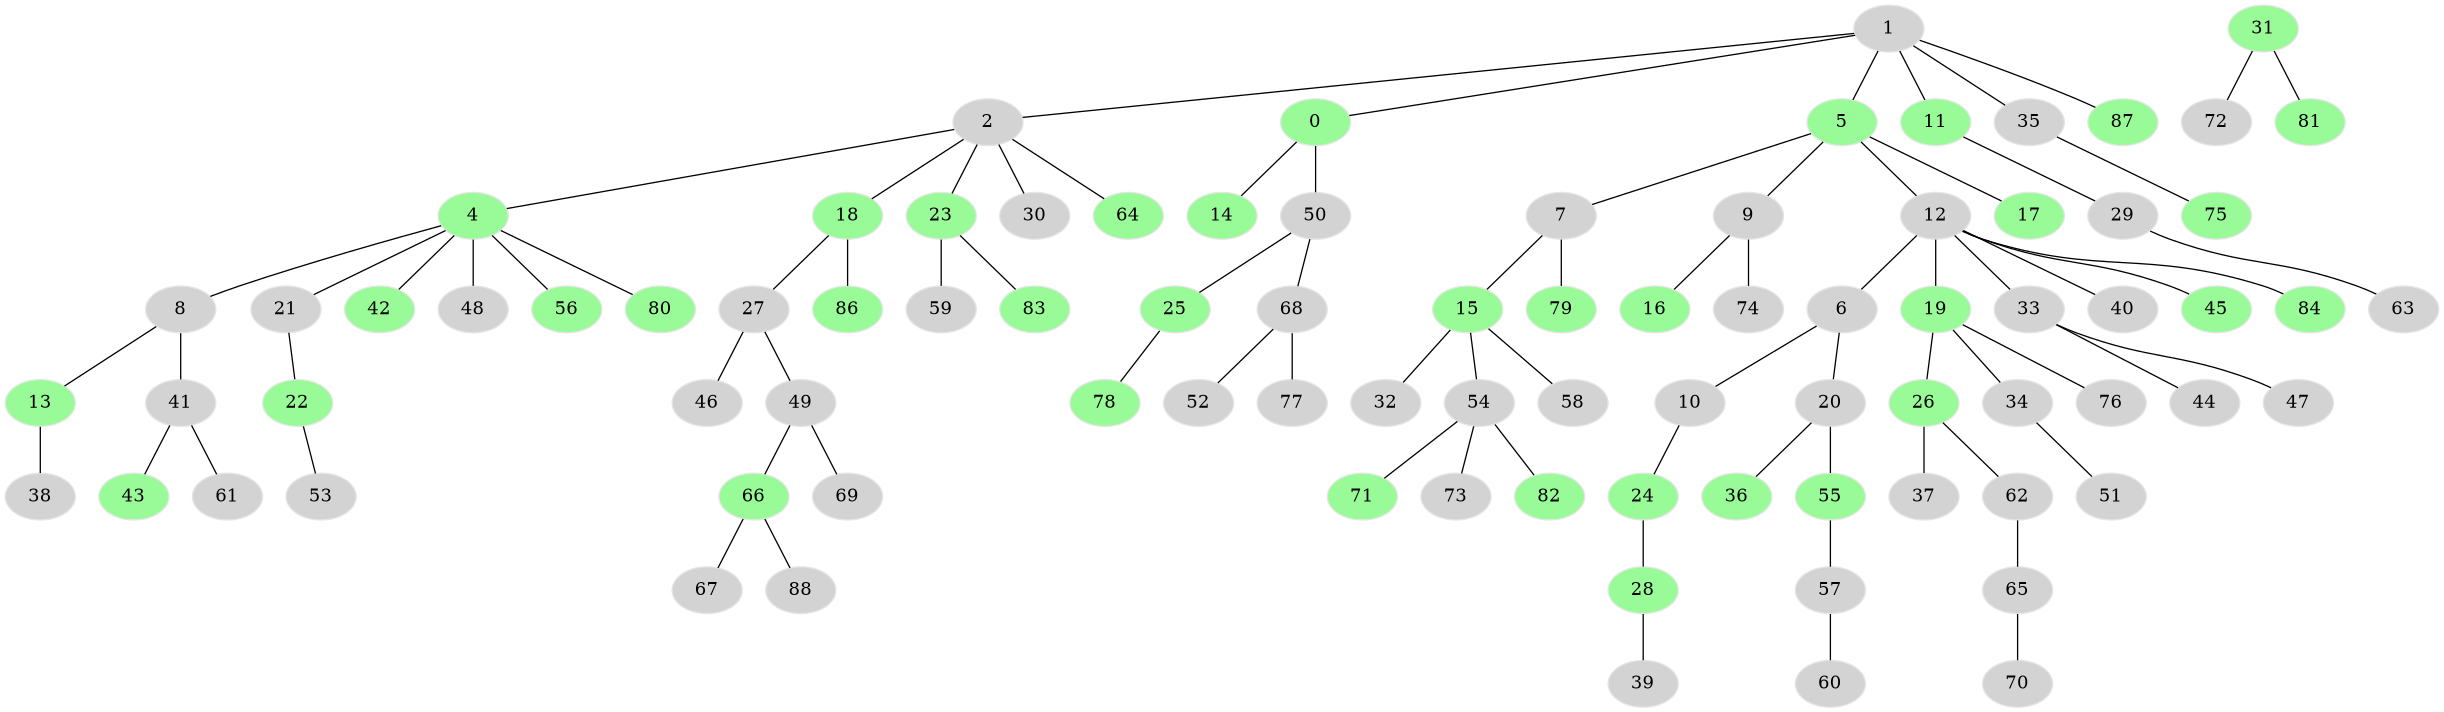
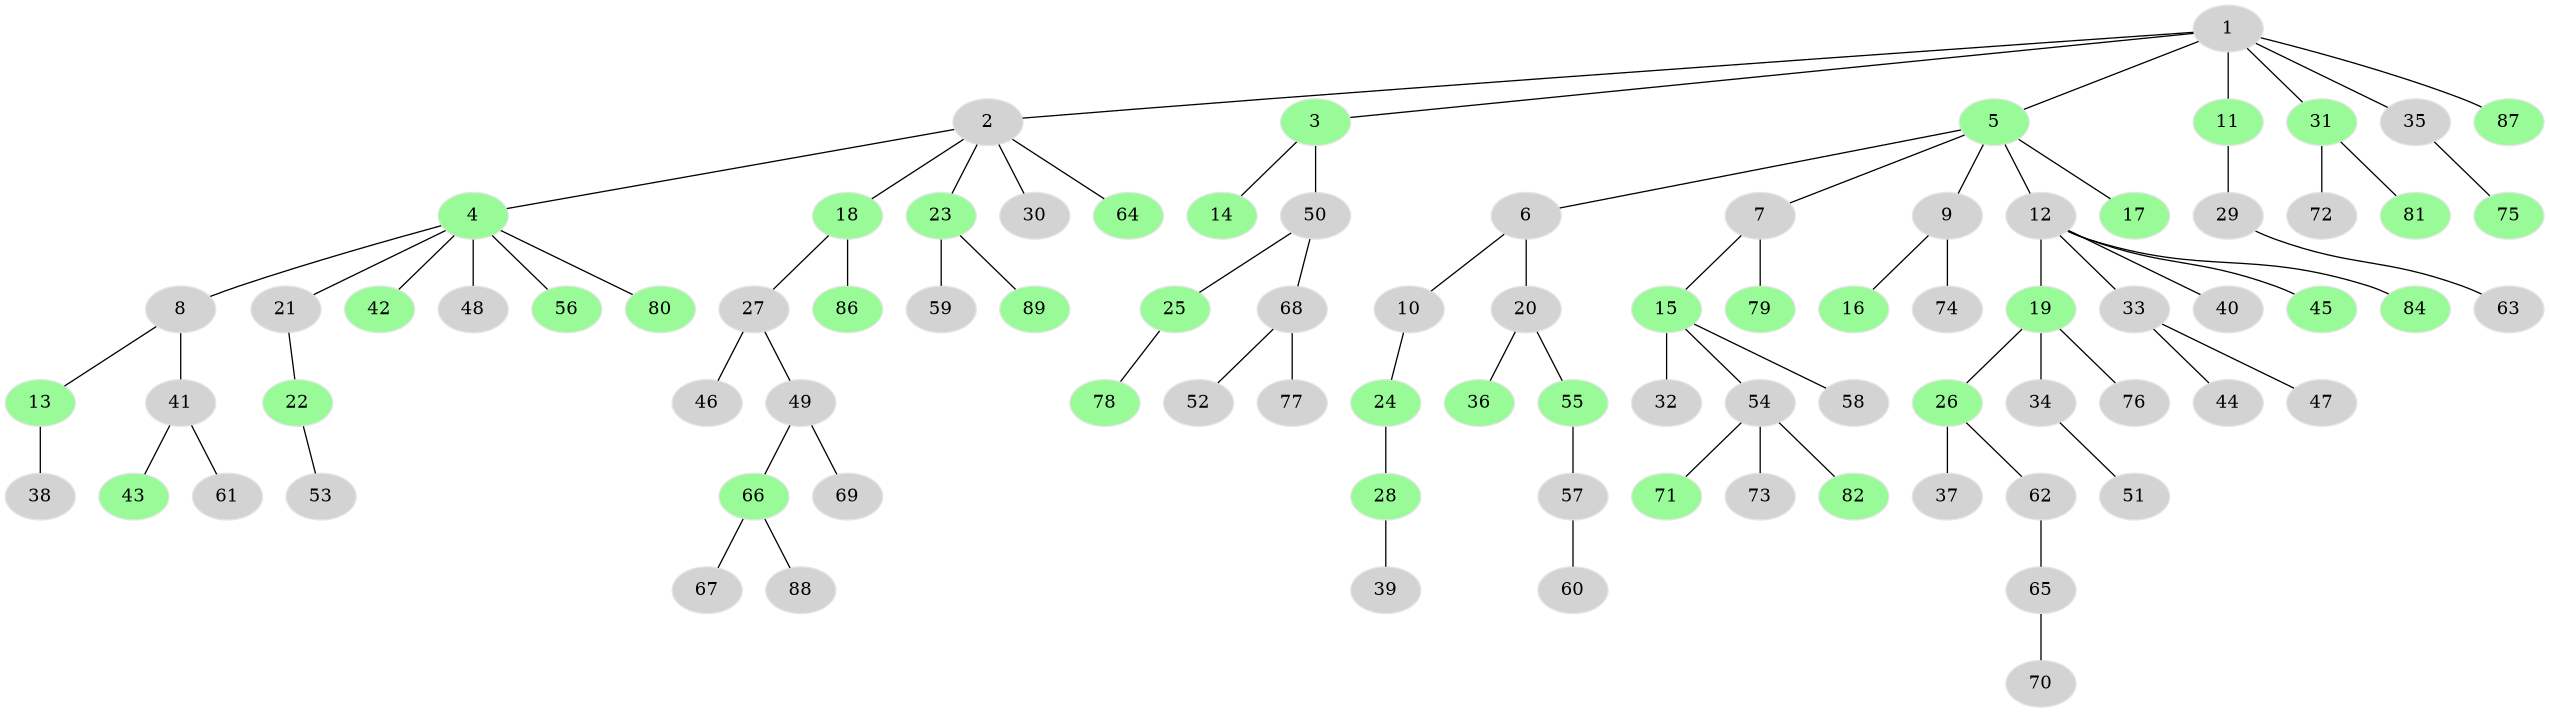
none -> (2275, 75)
(1316, 122) -> (1316, 122)
(1889, 262) -> (1760, 169)
(1035, 309) -> (1035, 309)
